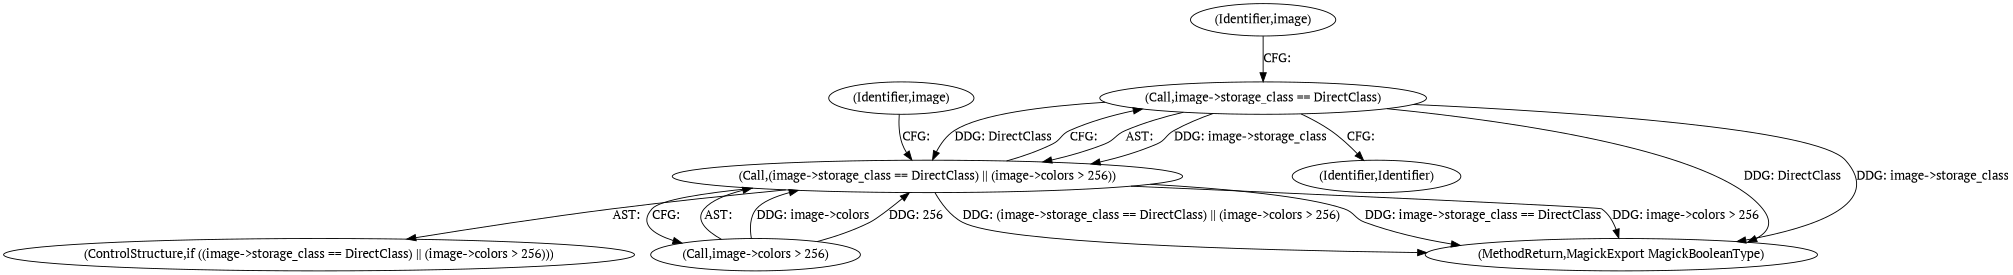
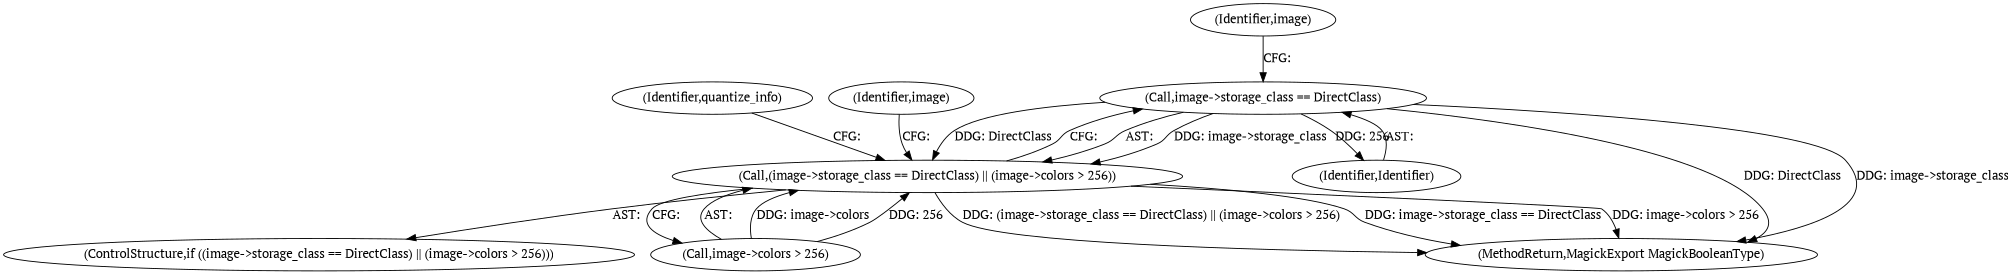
none -> (712, 98)
none -> (1380, 129)
(1363, 137) -> (1363, 137)
